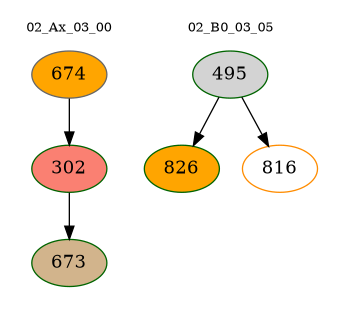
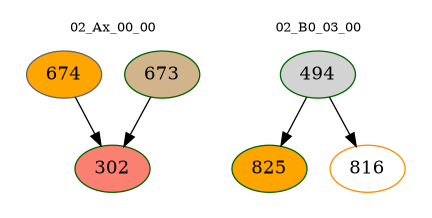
(69, 28) -> (113, 28)
(231, 28) -> (319, 28)
(230, 75) -> (318, 75)
(182, 169) -> (270, 169)
(69, 209) -> (141, 116)
